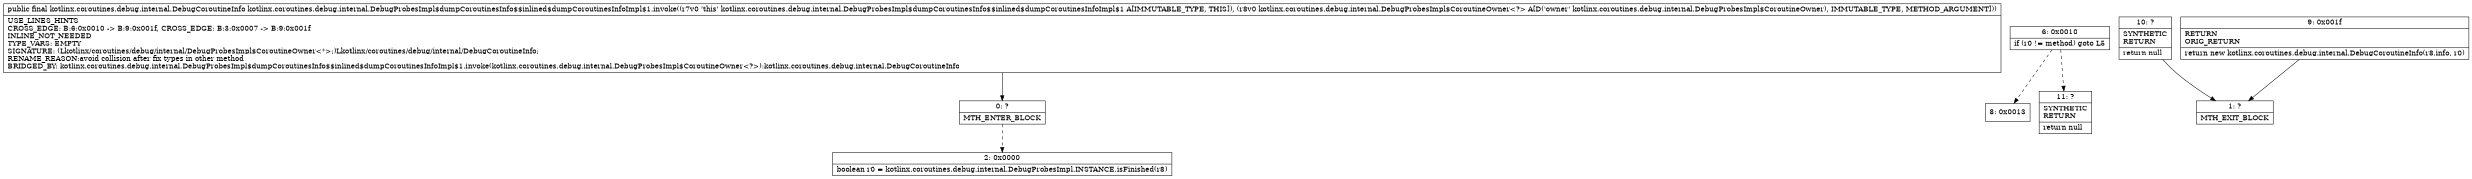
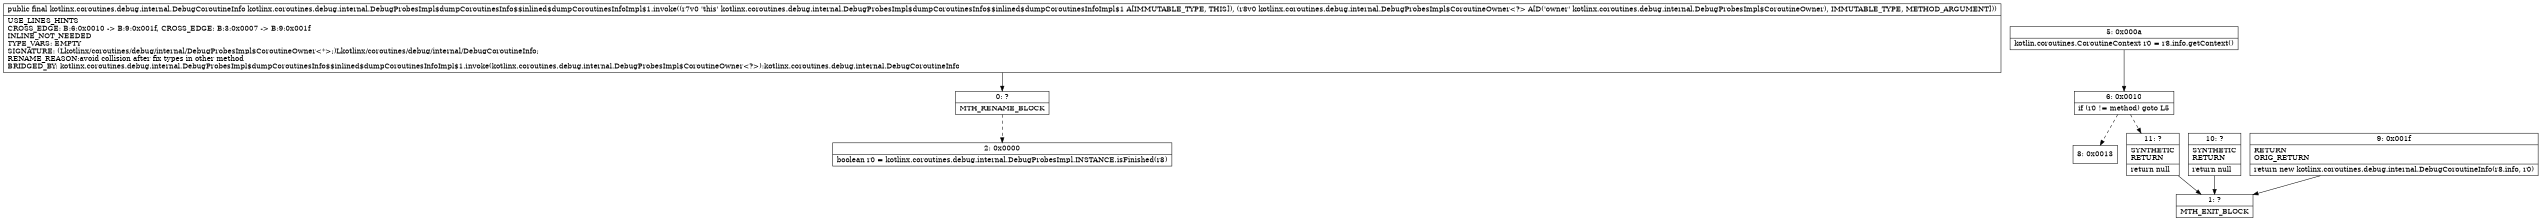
none -> (2124, 38)
(1002, 118) -> (1002, 108)
none -> (2188, 183)
